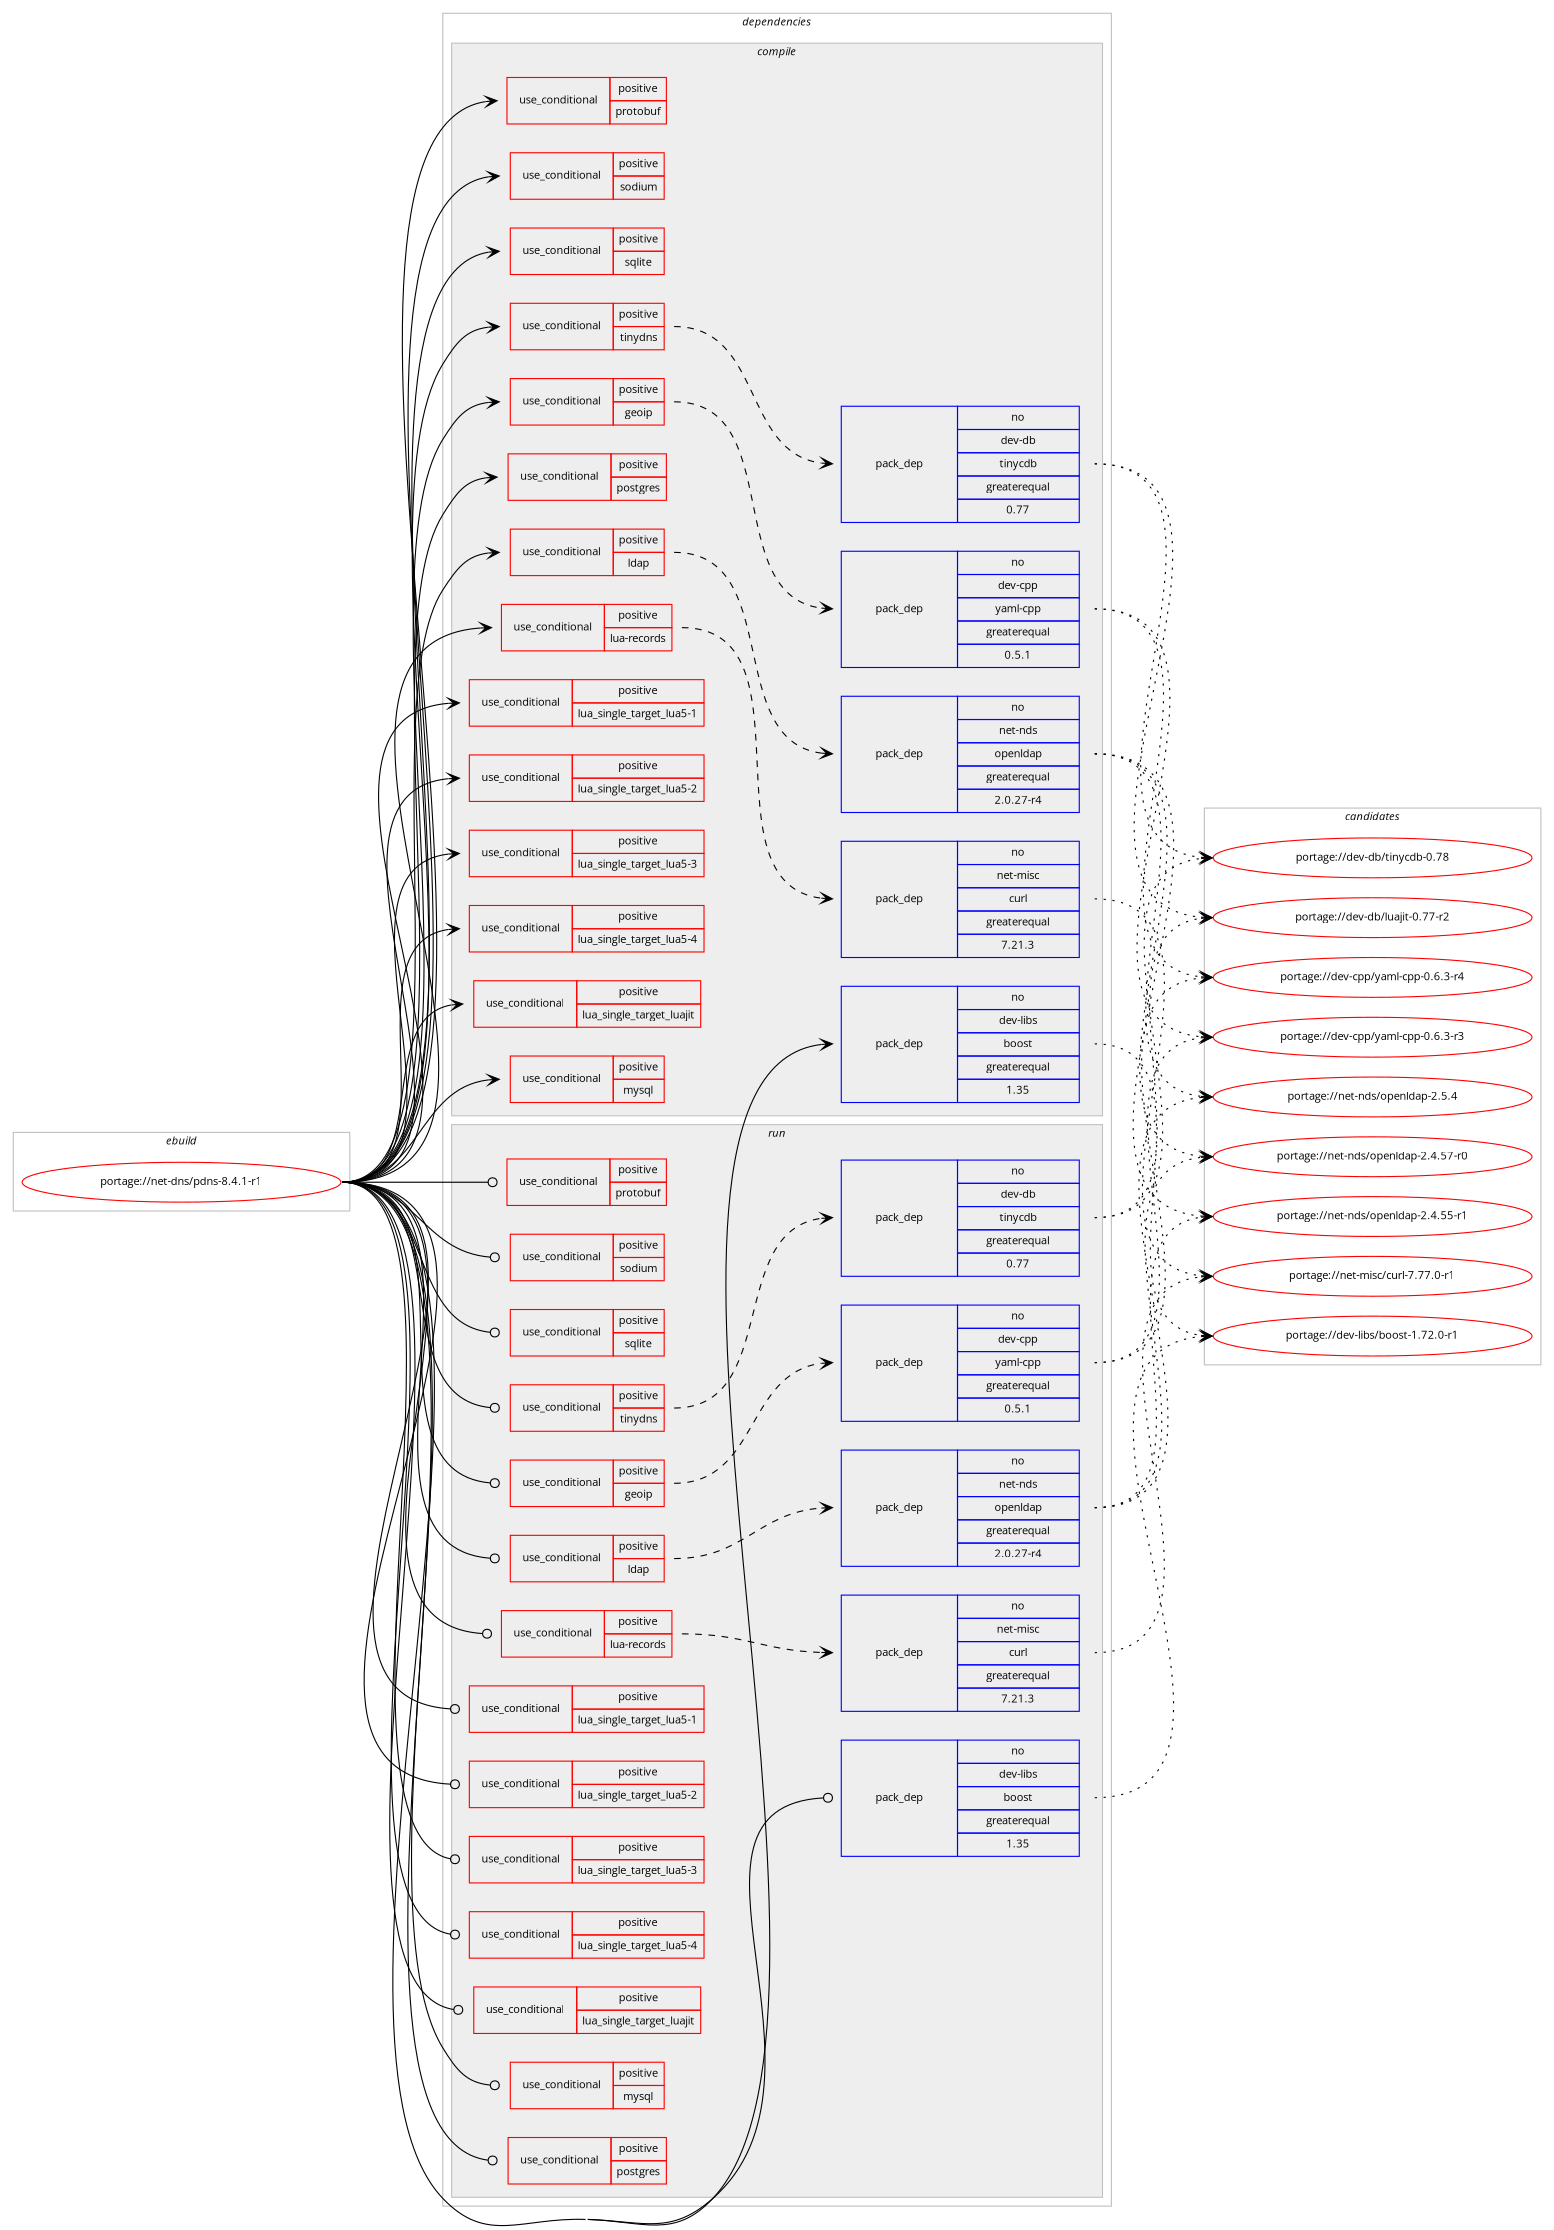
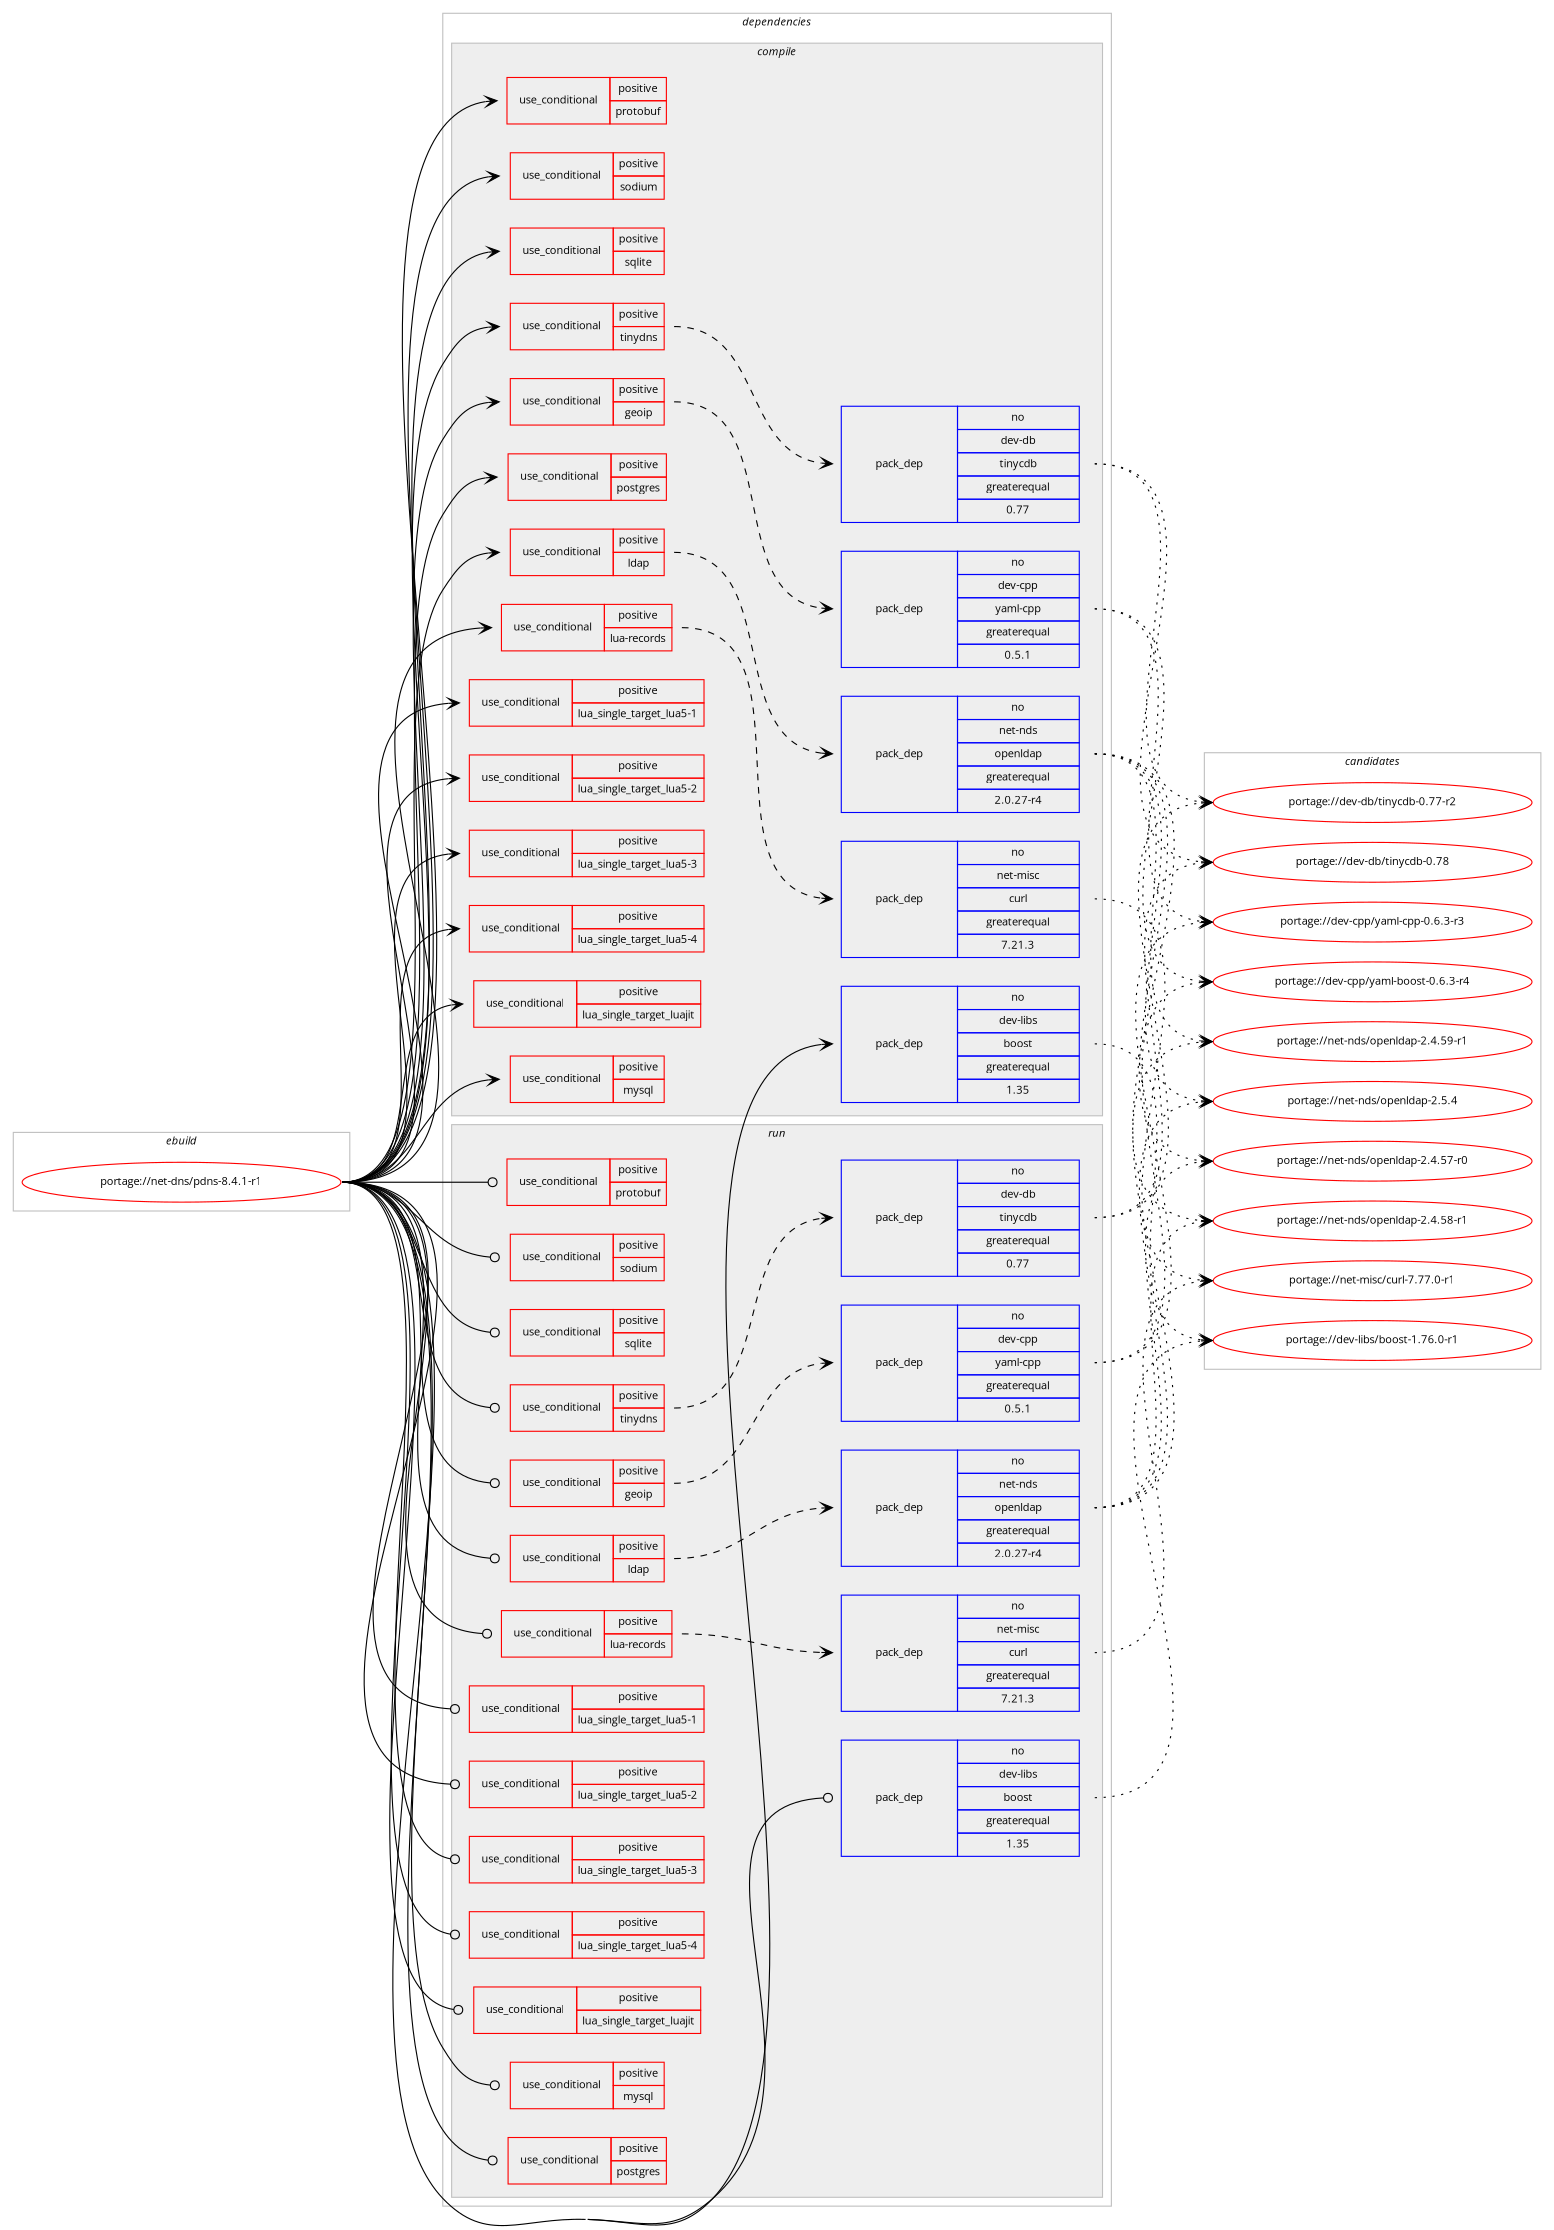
(1373, 918) -> (1373, 803)
(1373, 977) -> (1373, 982)
(1373, 1217) -> (1373, 1042)
none -> (1373, 1221)
(1373, 1336) -> (1373, 1341)
